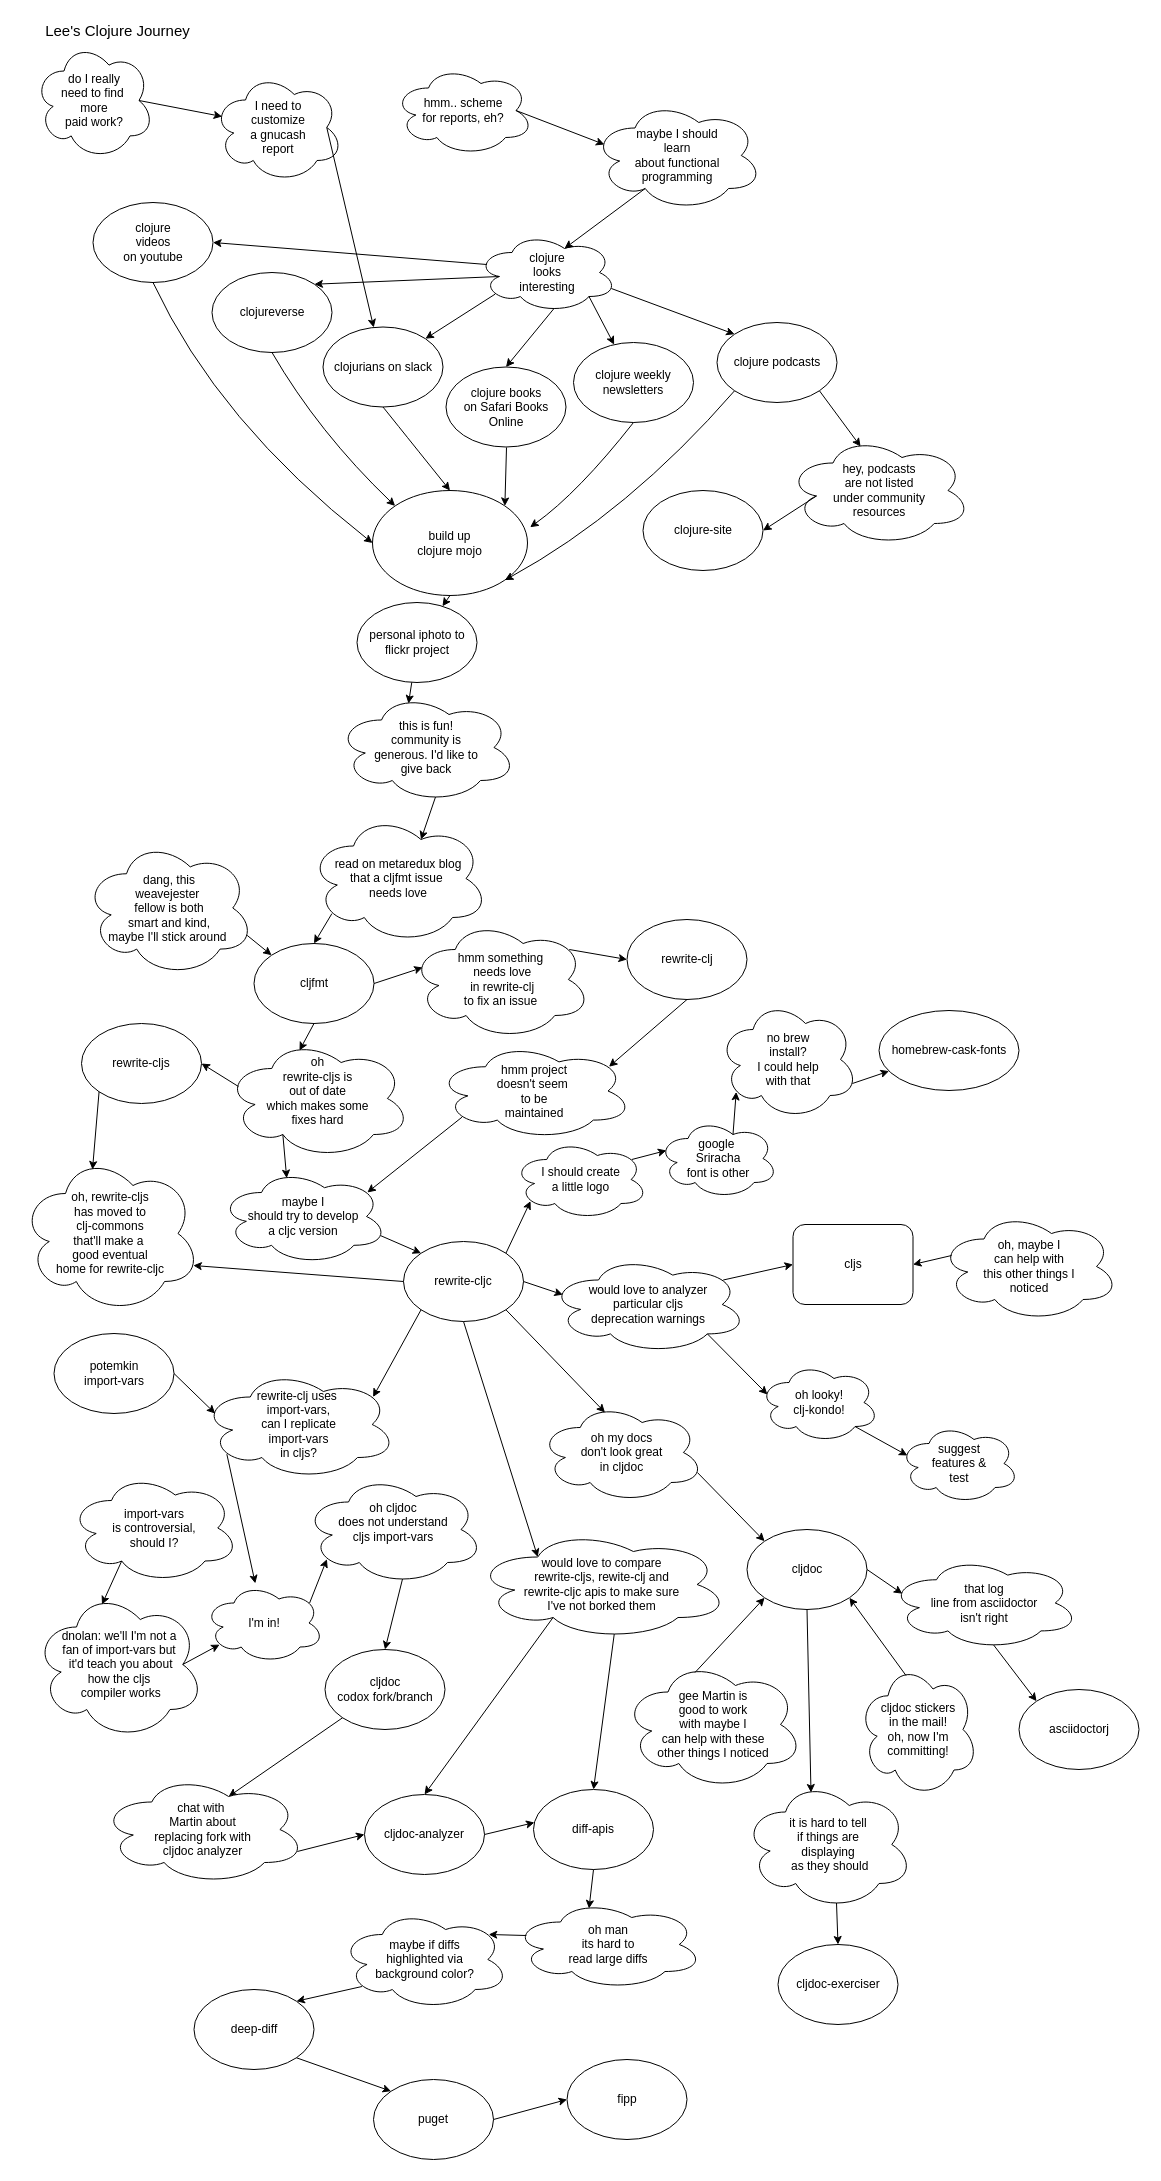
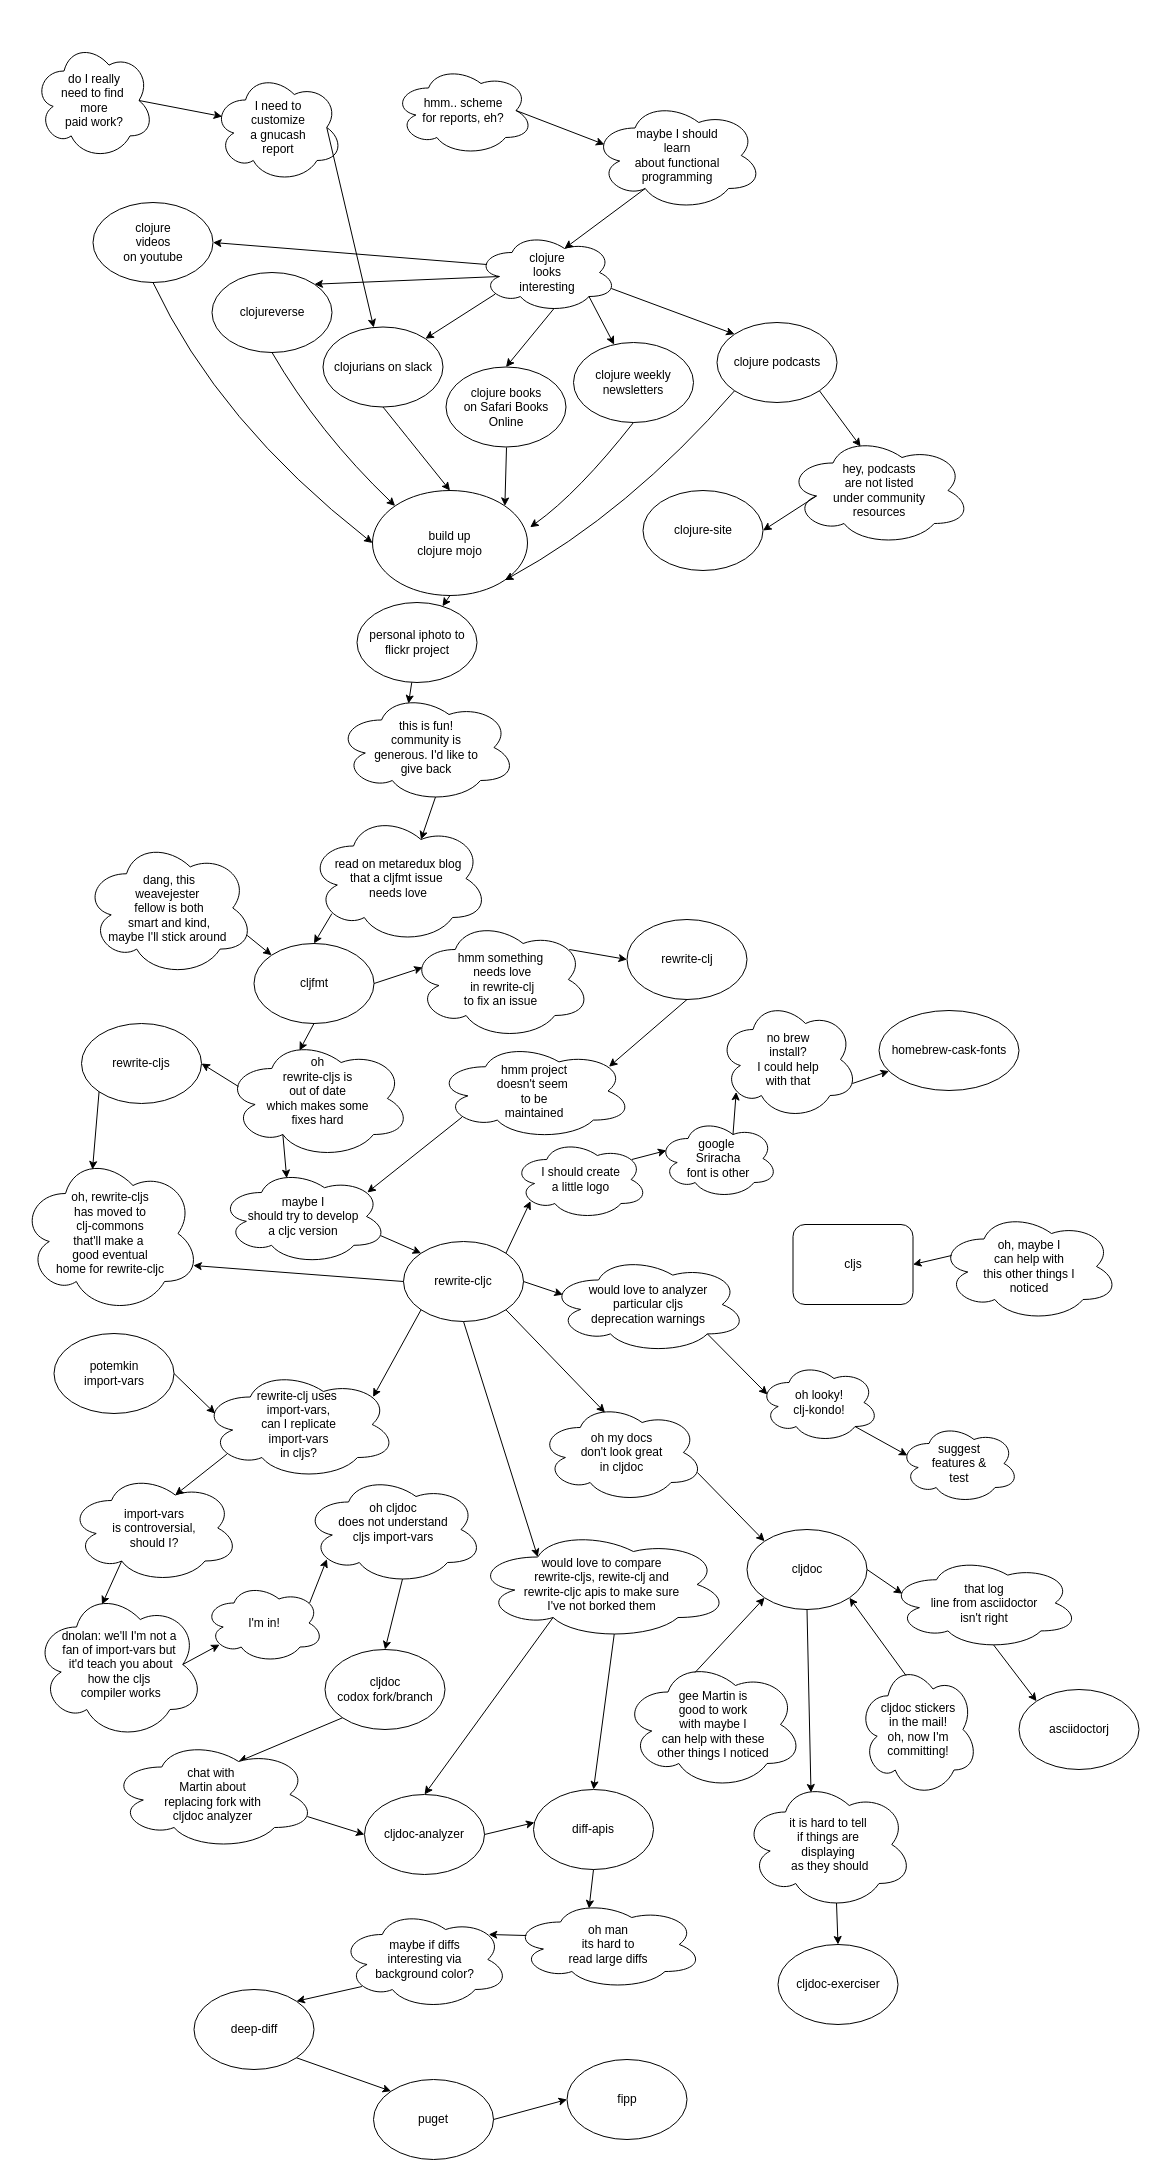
(118, 31) -> none
(755, 1273) -> none
(240, 1515) -> (204, 1472)
(203, 1830) -> (213, 1795)
(425, 1960) -> (425, 1960)
